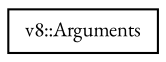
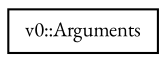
(83, 31) -> (83, 31)
